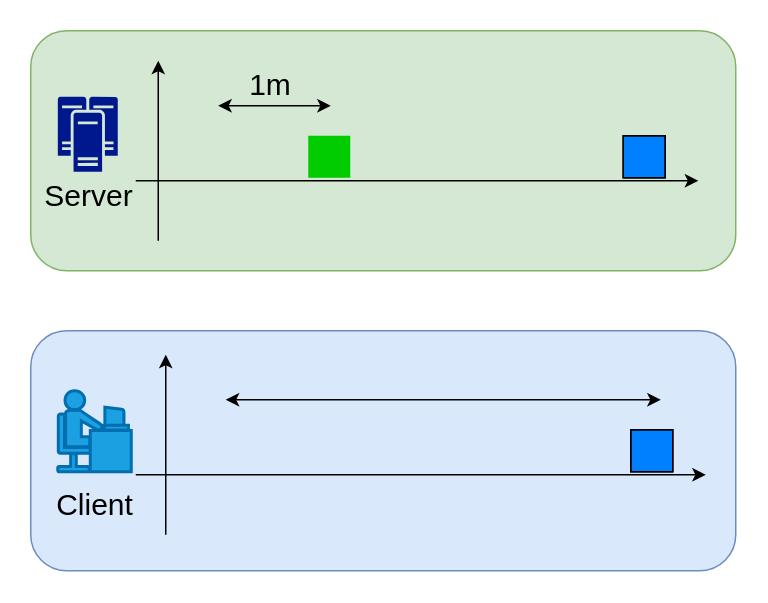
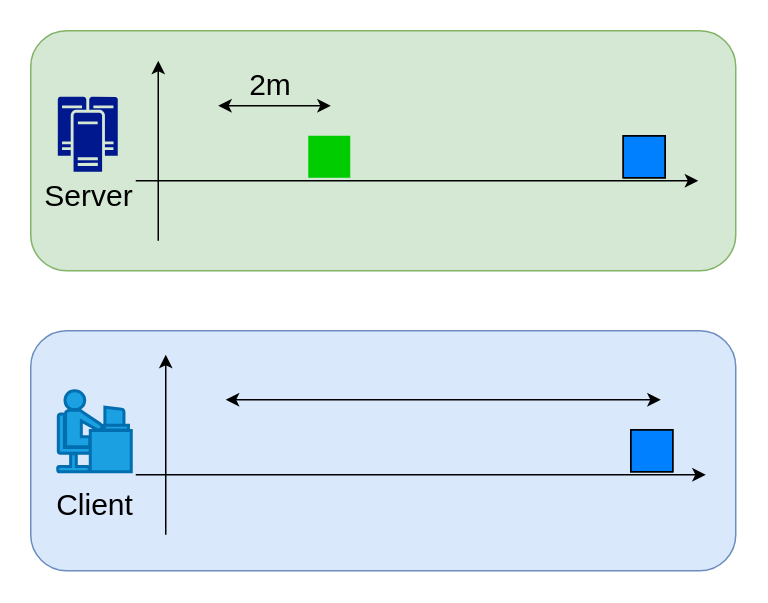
(271, 83) -> (271, 83)
